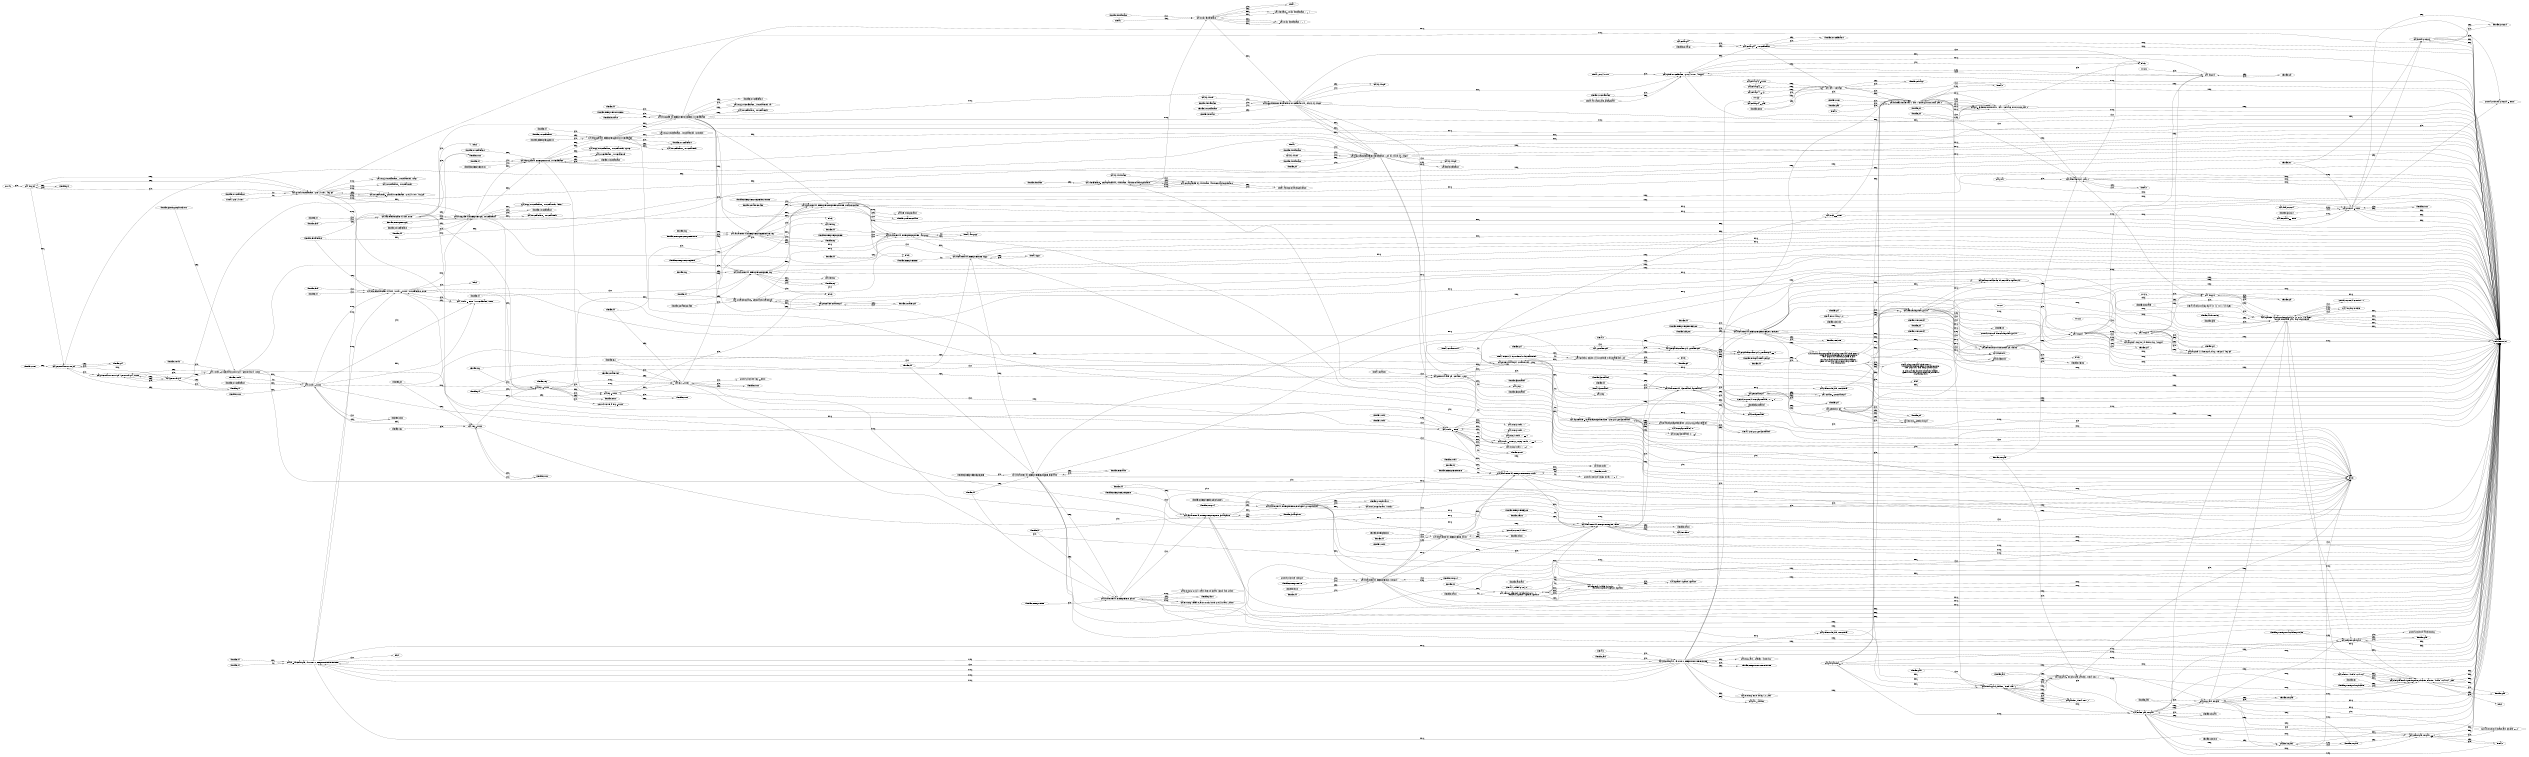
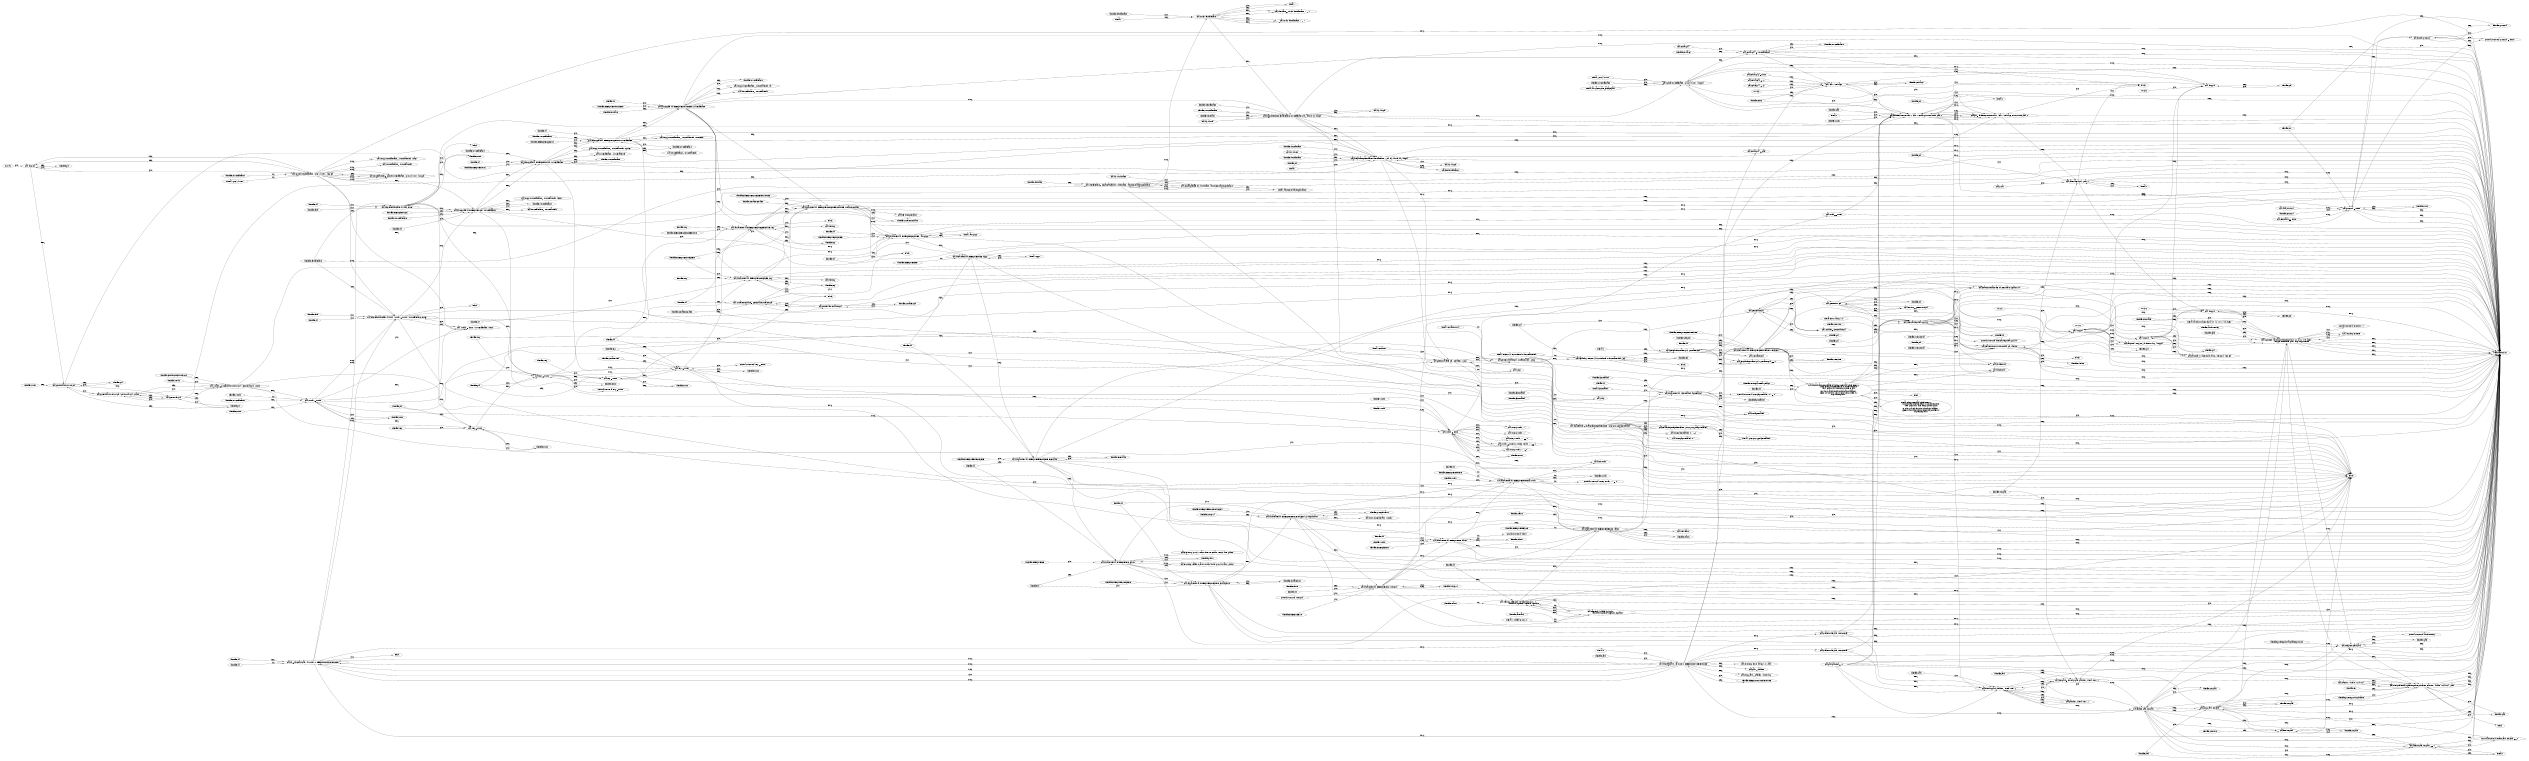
none -> (1722, 354)
(1684, 582) -> none
